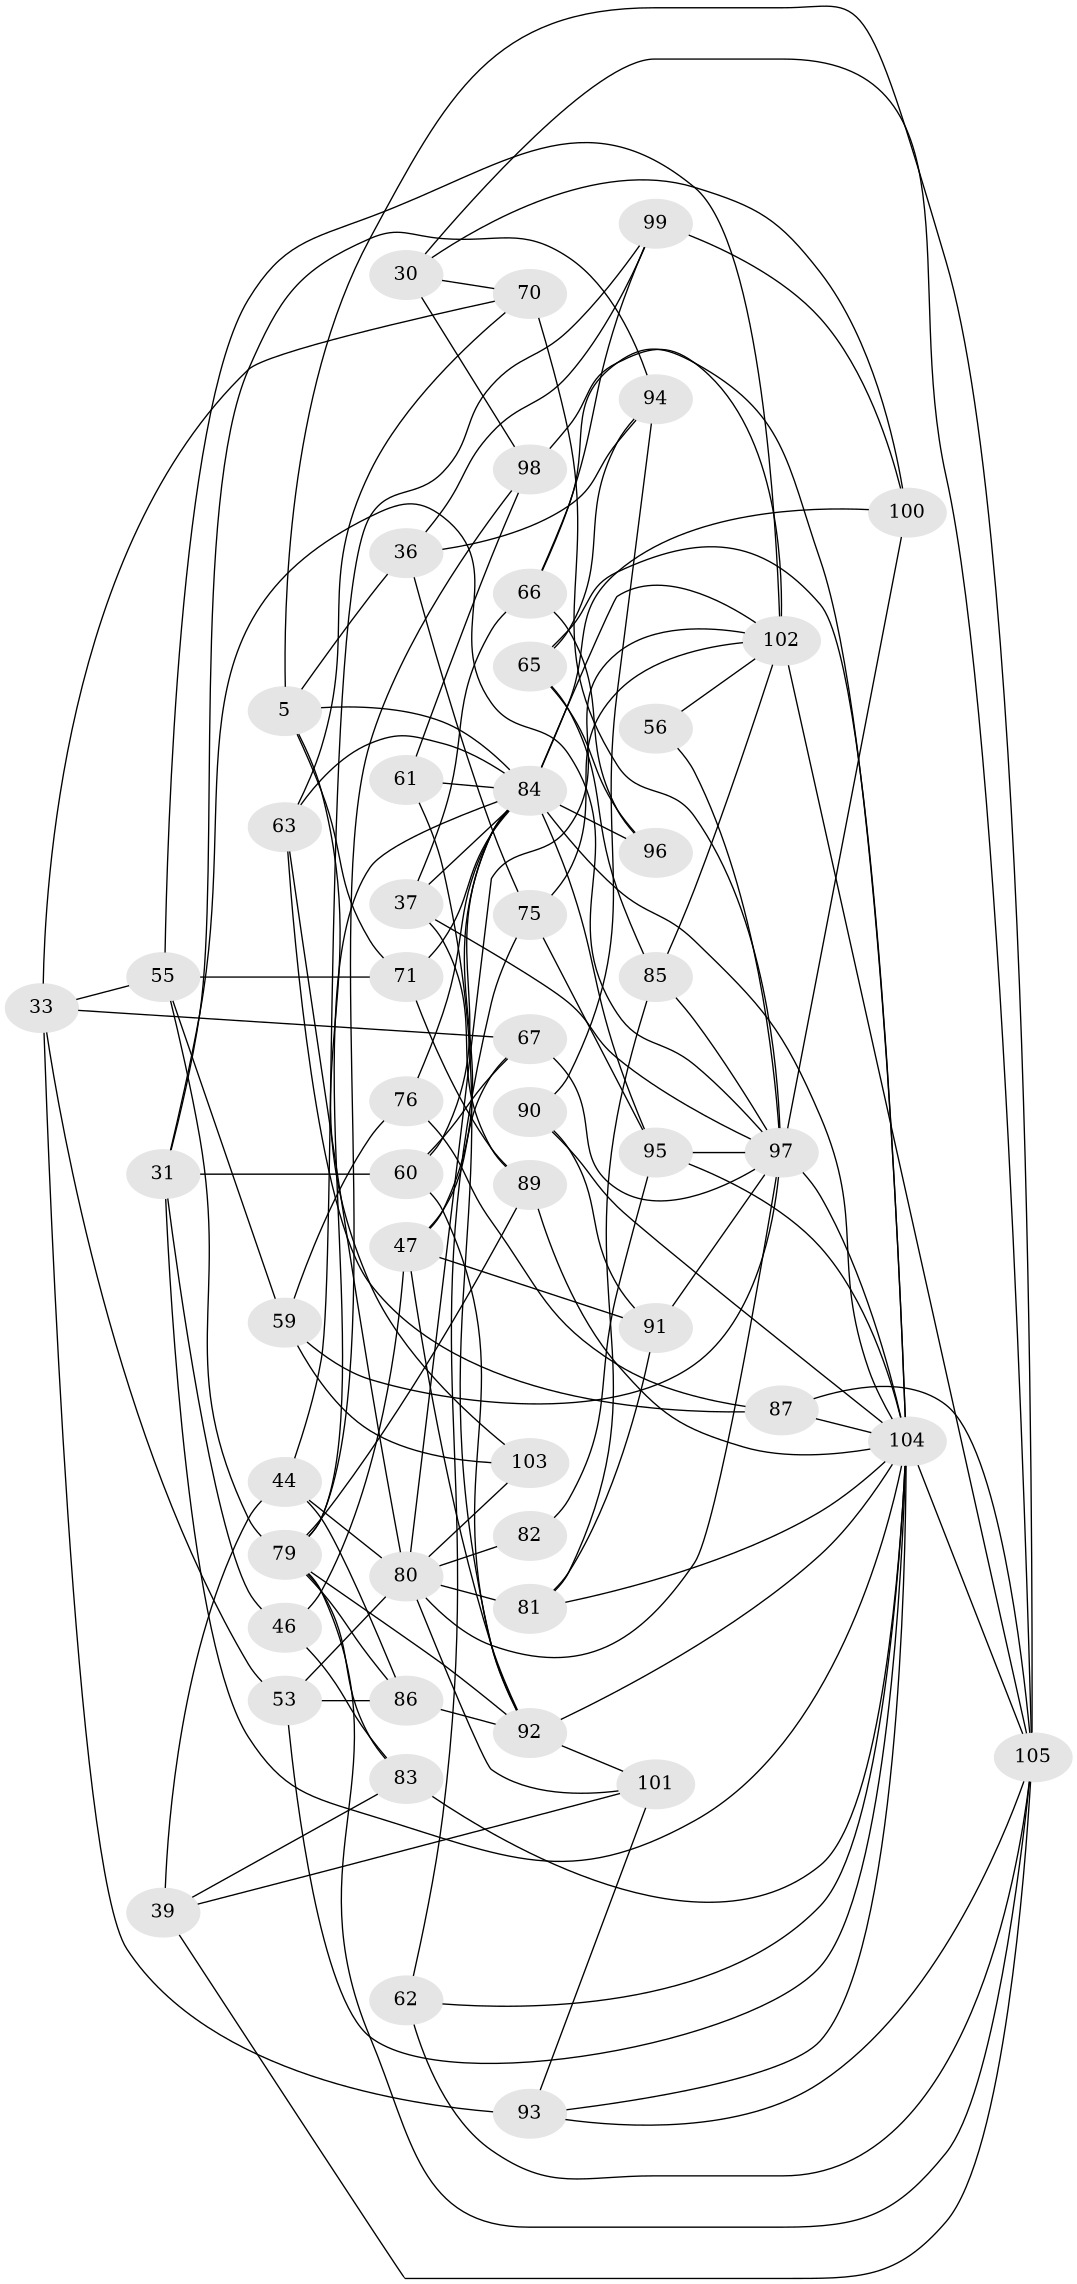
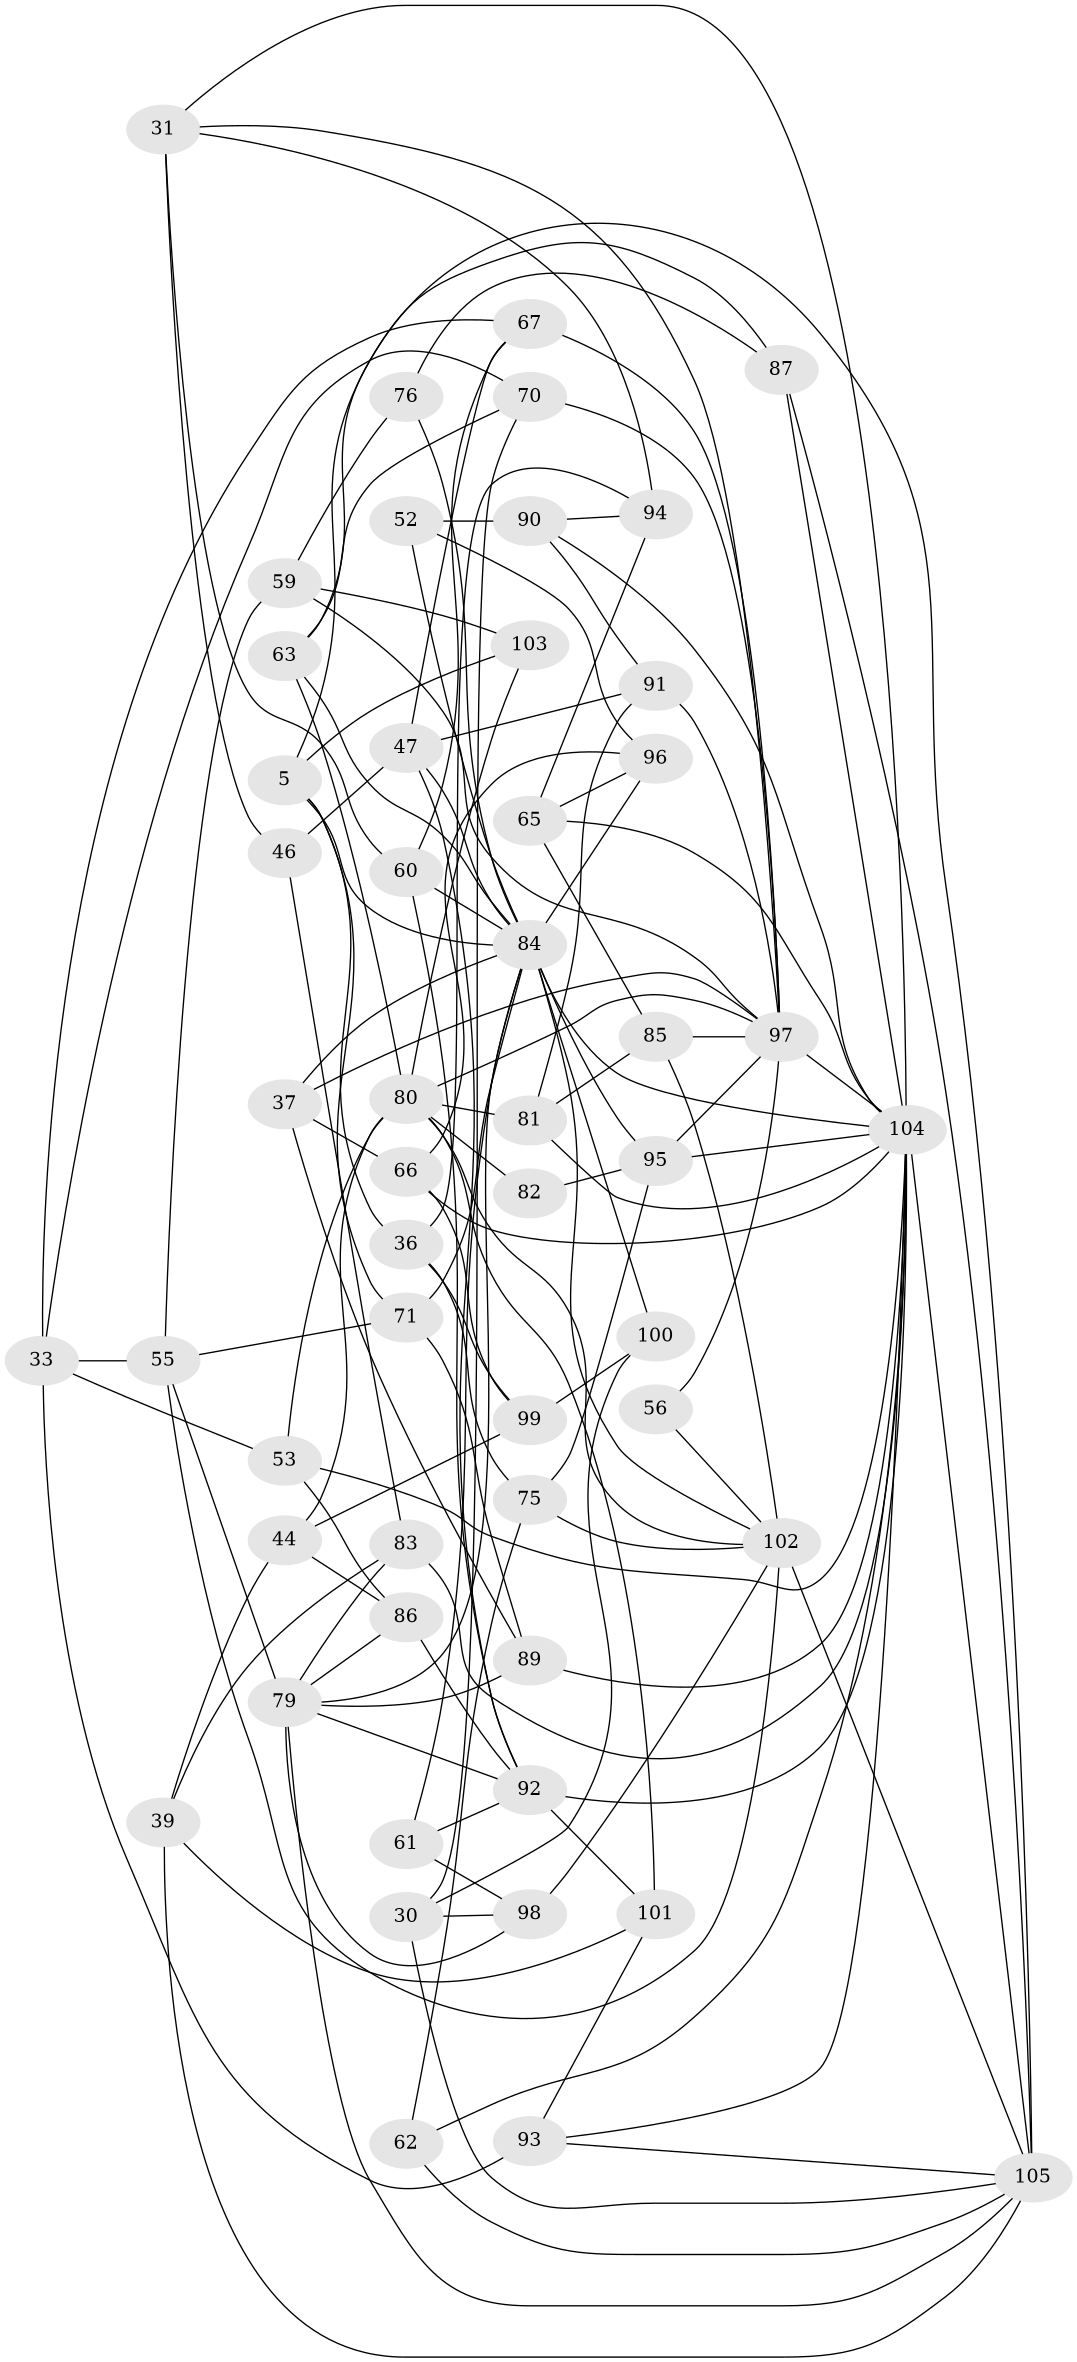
none -> (406, 521)
(845, 833) -> none
